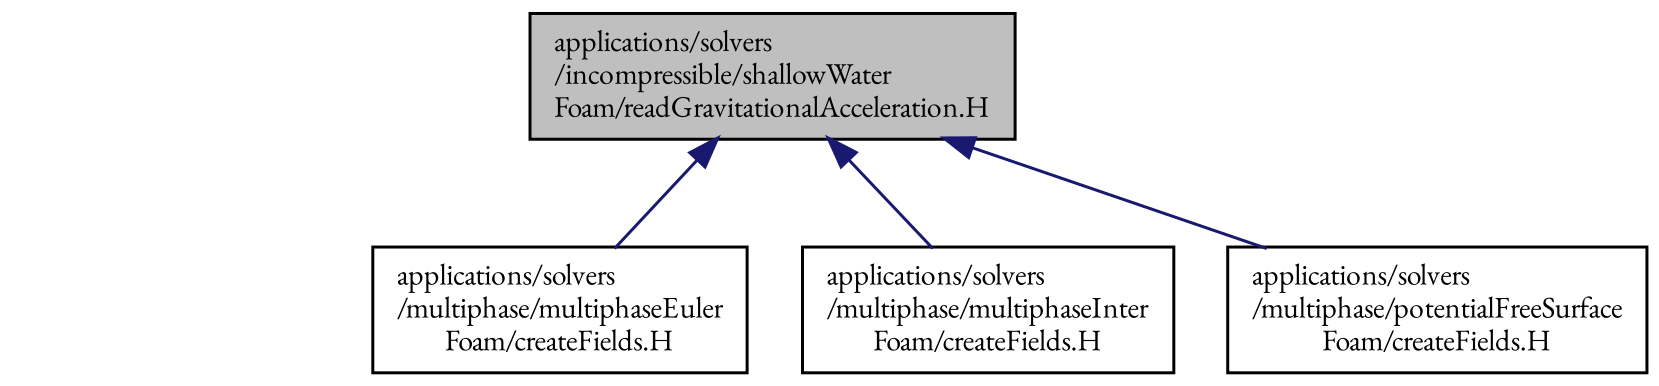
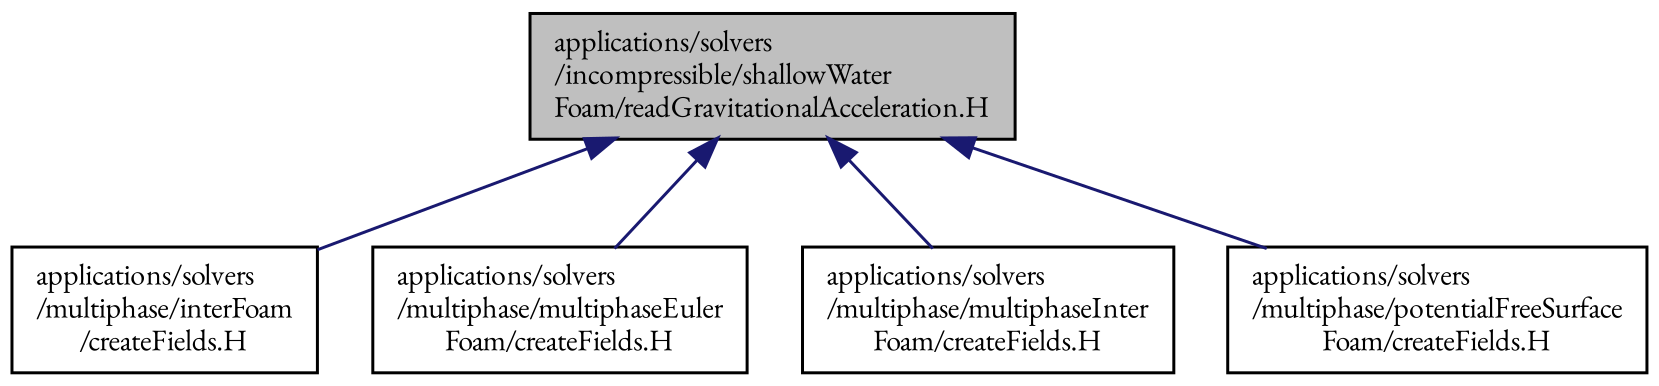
none -> (165, 310)
